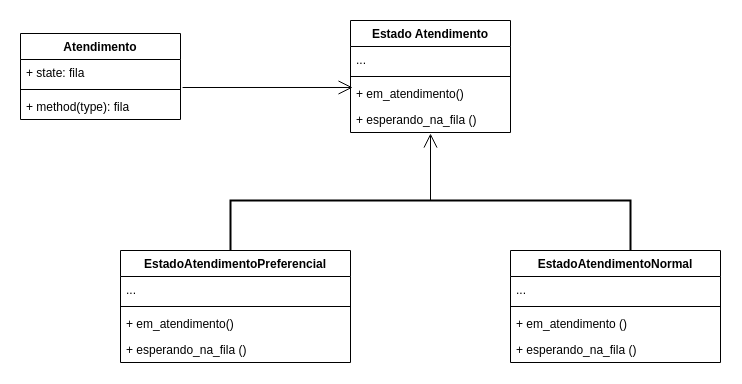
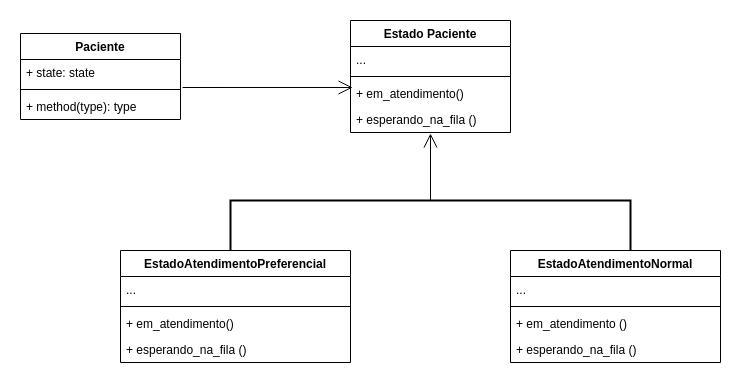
(430, 34) -> (430, 34)
(100, 47) -> (100, 47)
(62, 73) -> (68, 73)
(85, 107) -> (89, 107)
